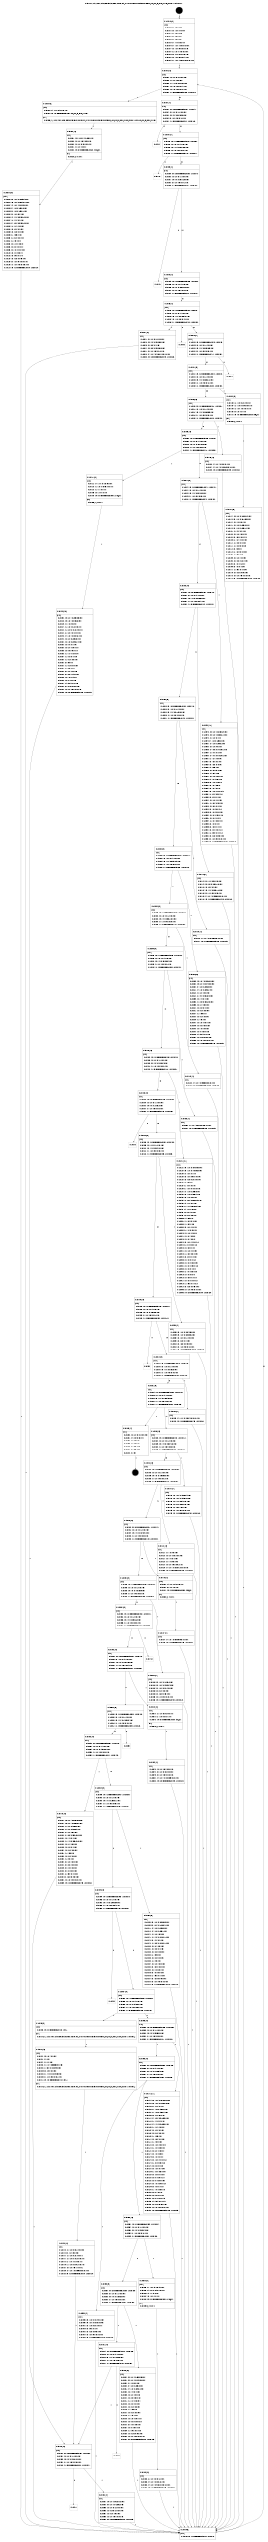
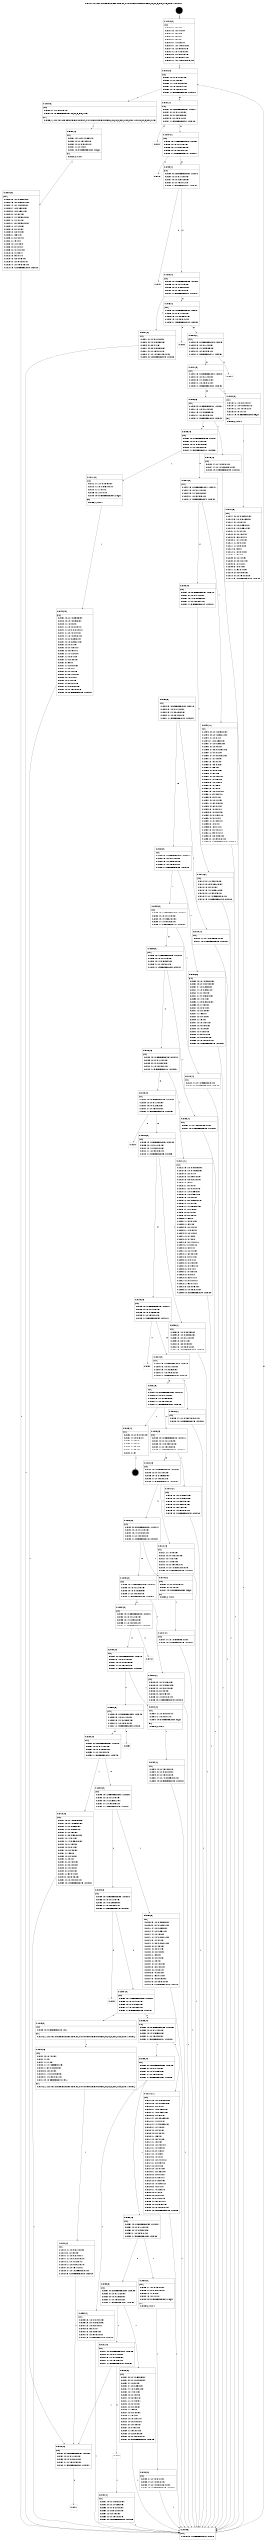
(171, 327) -> (158, 312)
(187, 652) -> none
(93, 2480) -> (116, 2475)
